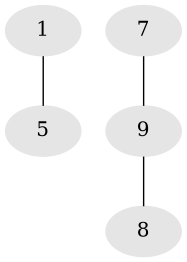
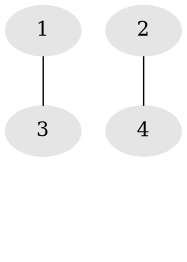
(144, 31) -> (144, 31)
(43, 131) -> (43, 131)
(144, 131) -> (144, 131)
(144, 231) -> none
